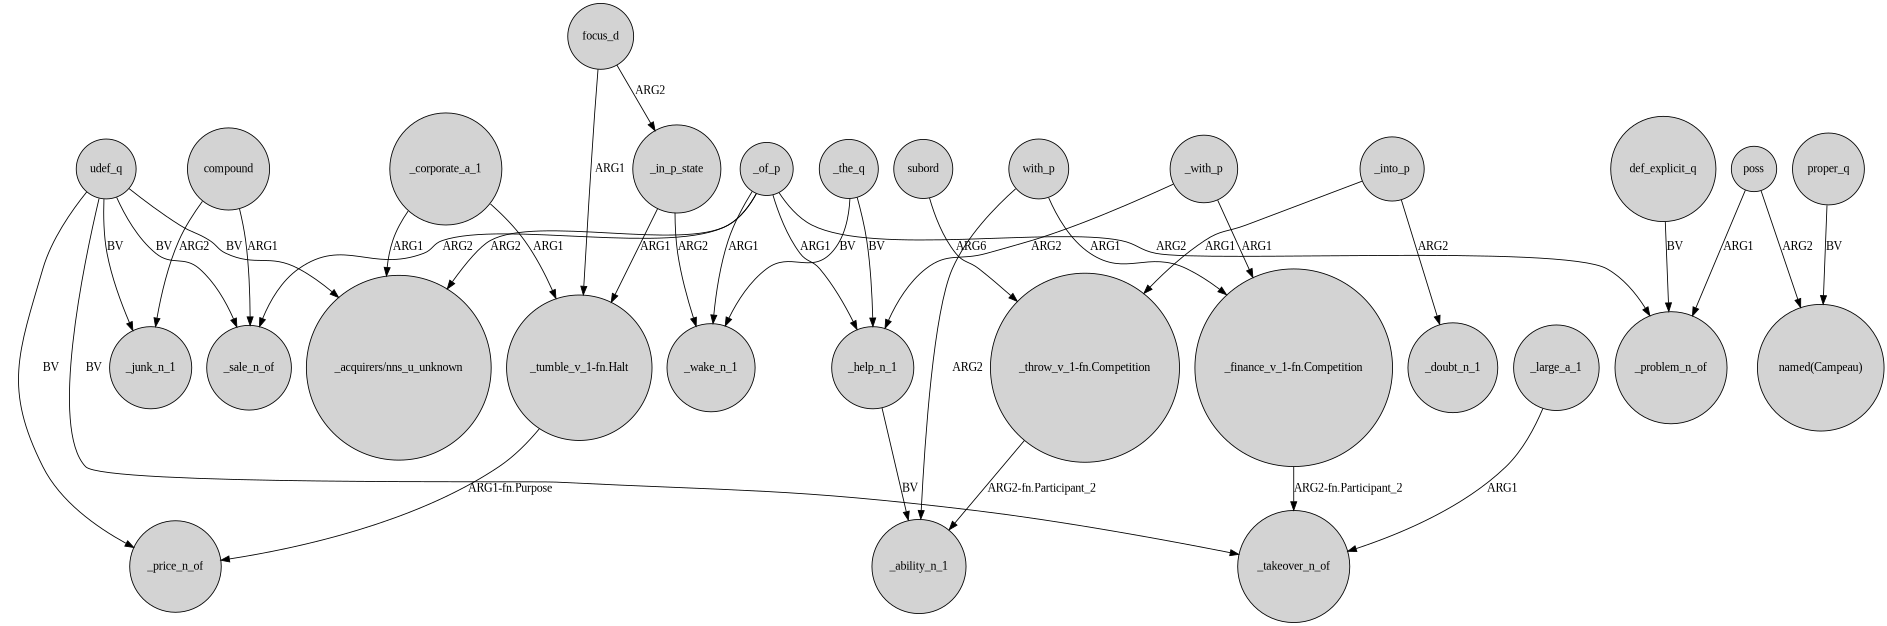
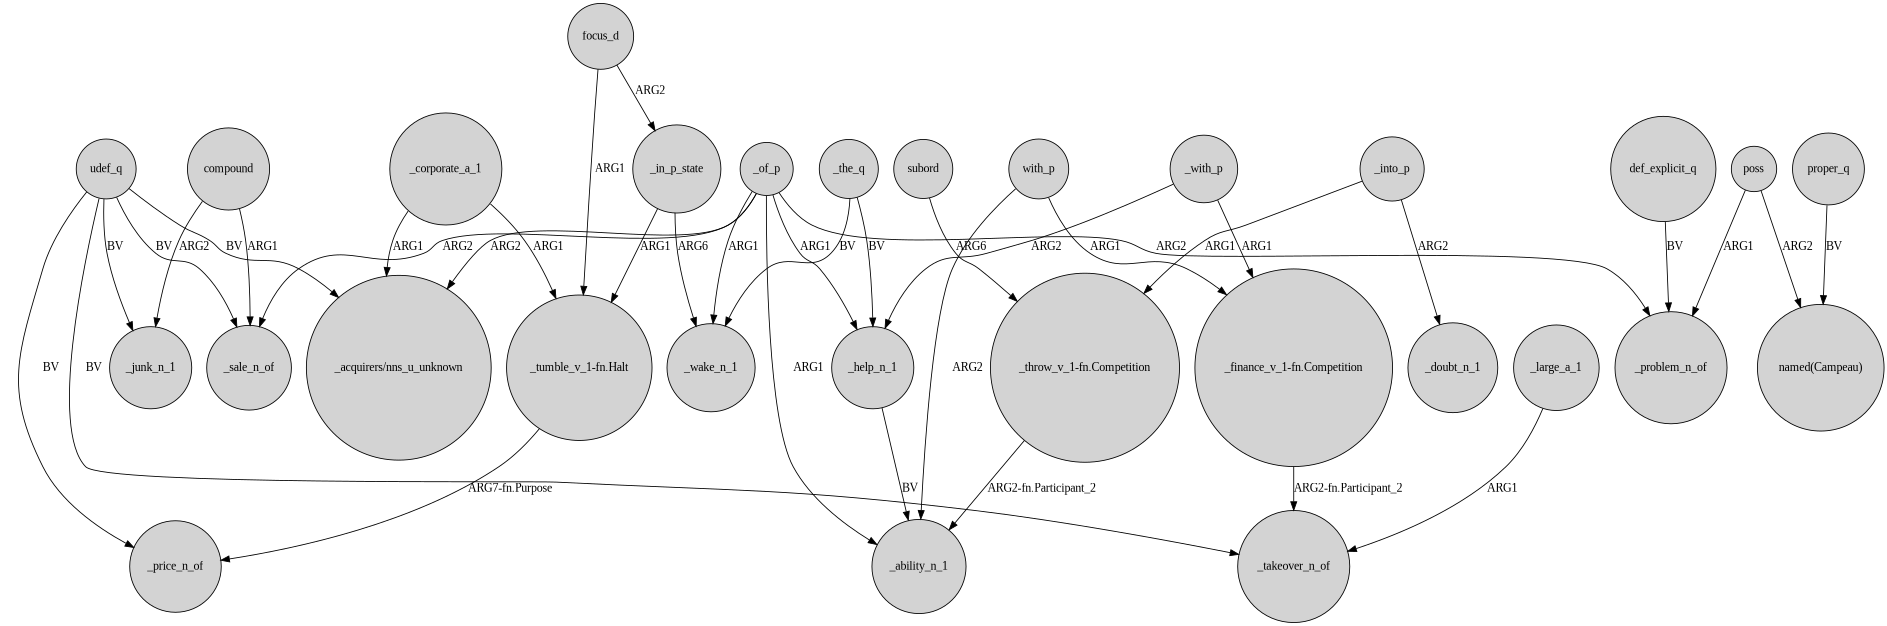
(693, 247) -> (693, 247)
none -> (775, 386)
(510, 489) -> (510, 489)
